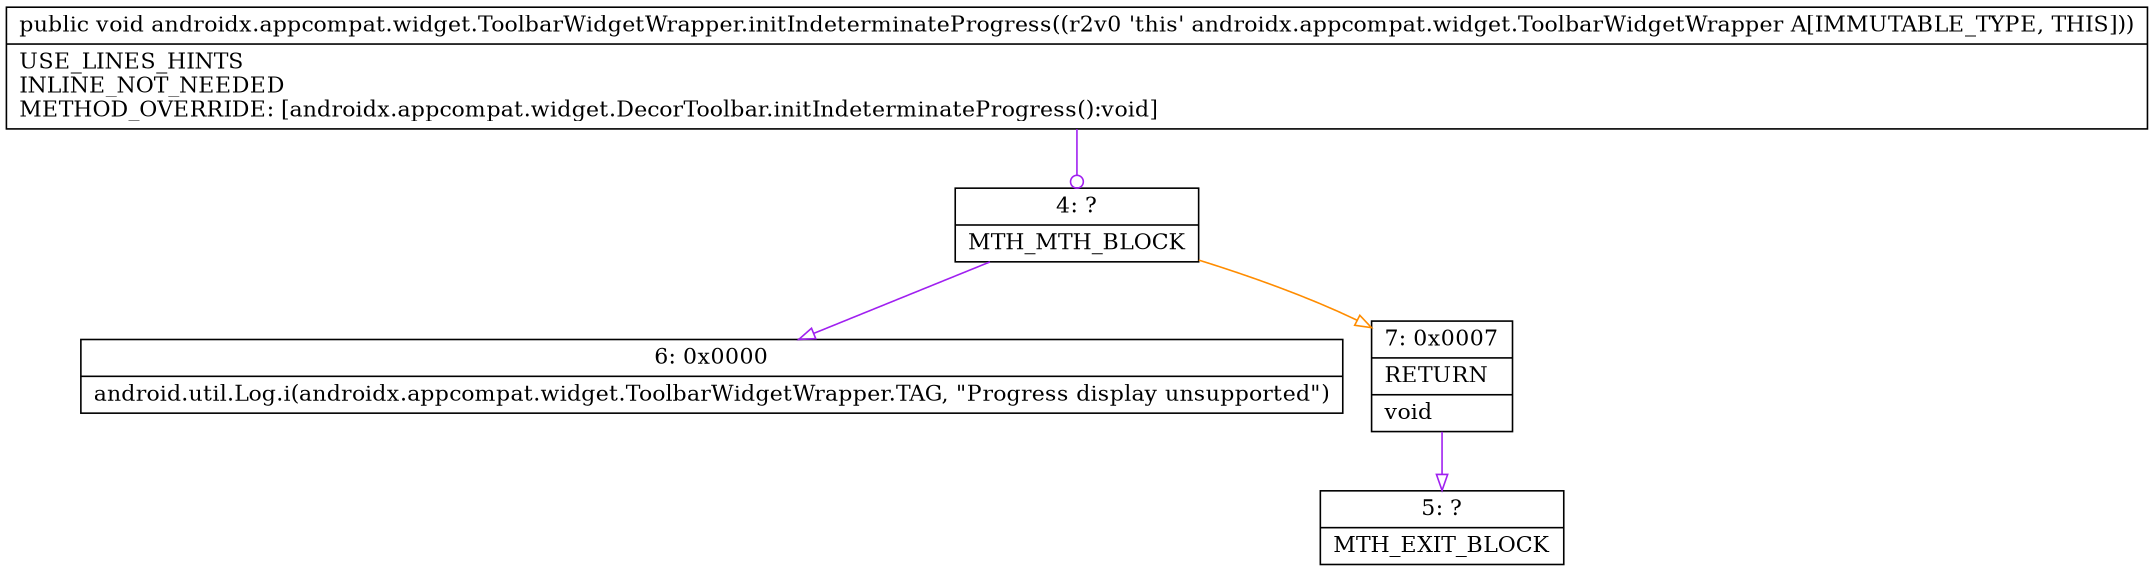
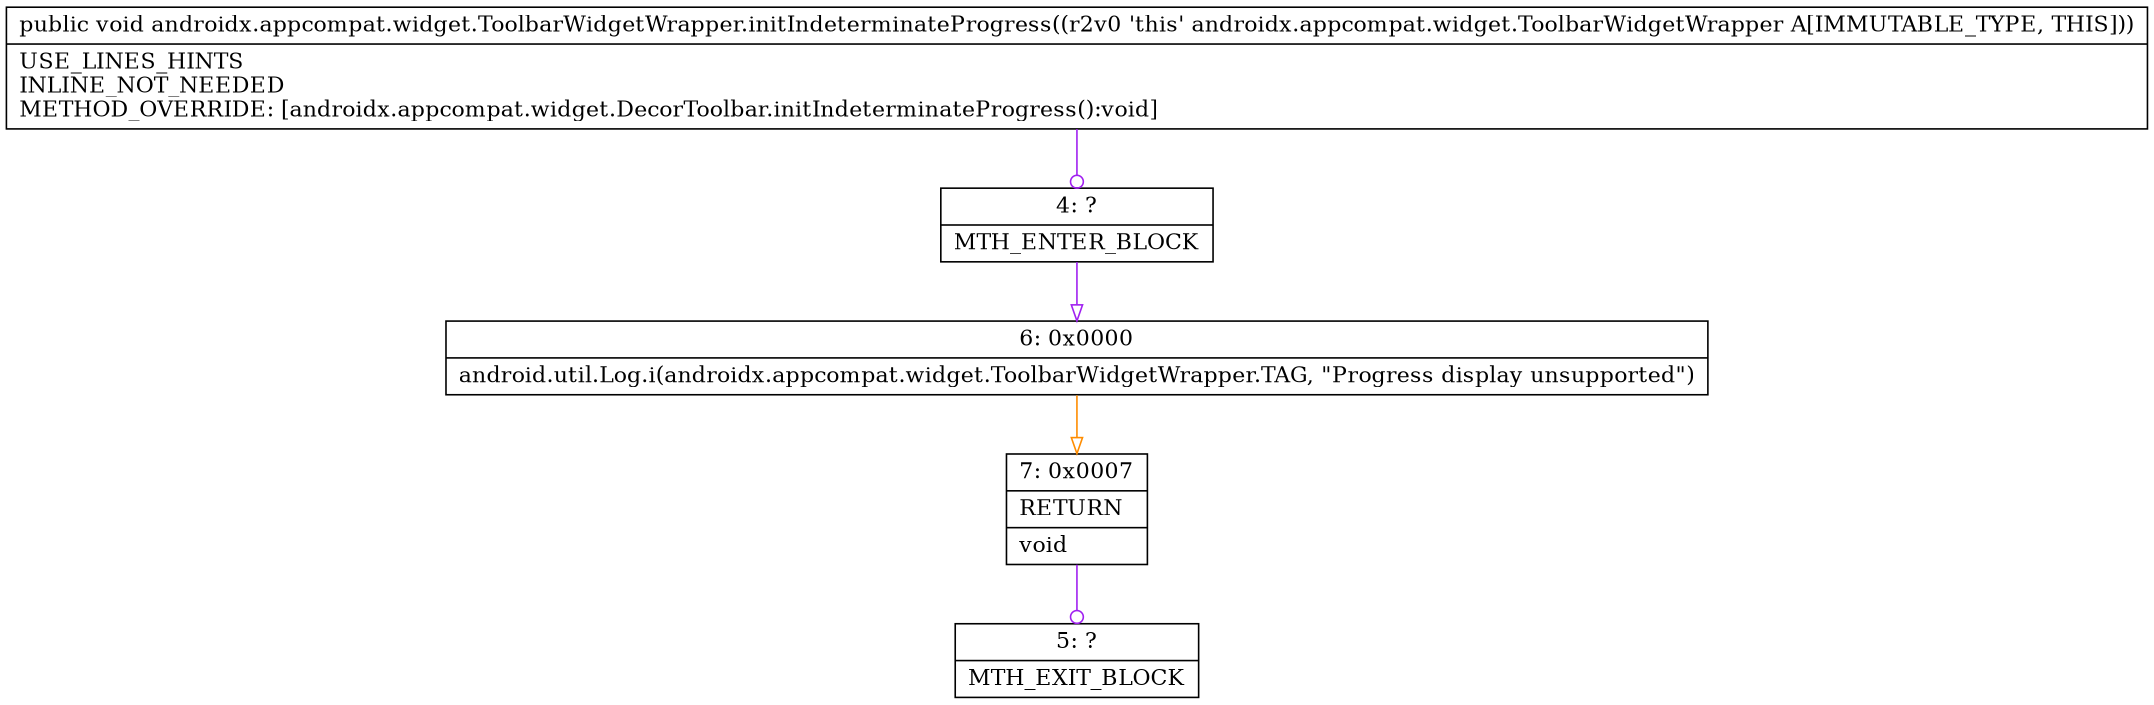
(1077, 243) -> (1077, 243)
(1279, 288) -> (1077, 416)
(1442, 453) -> (1077, 588)
